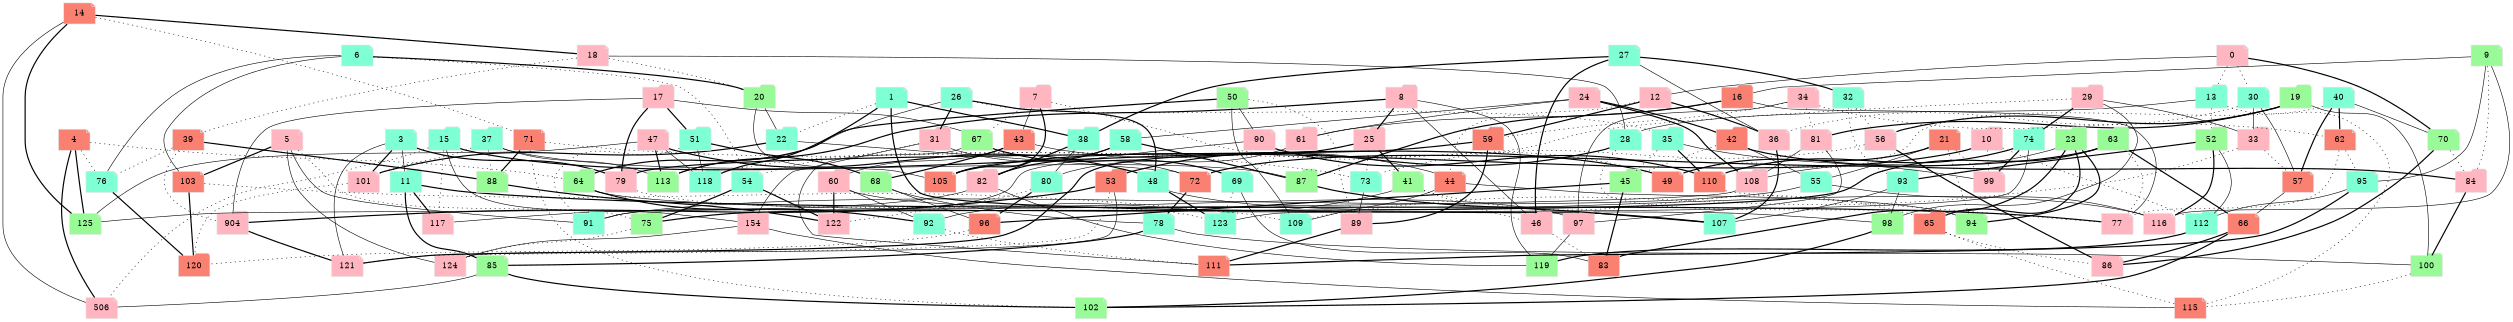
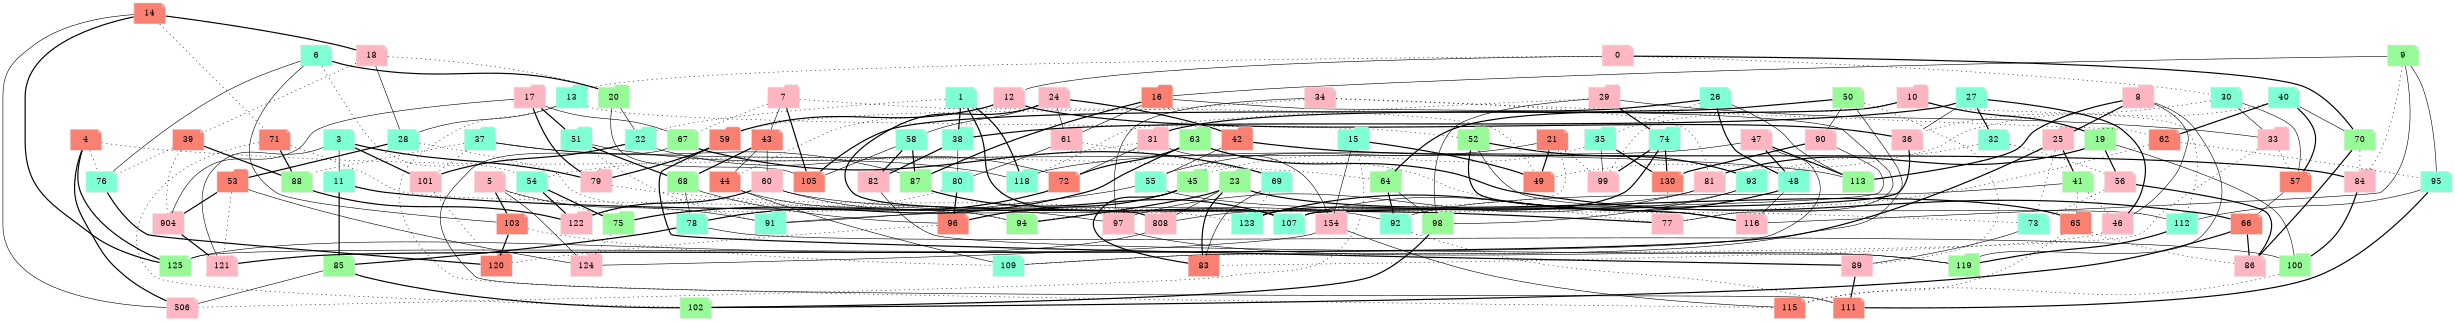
none -> (1987, 114)
(1710, 182) -> (1668, 182)
(1752, 182) -> (1161, 224)
(1647, 210) -> (1472, 210)
(438, 224) -> none
